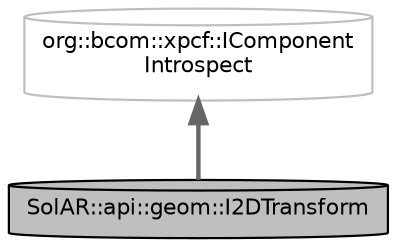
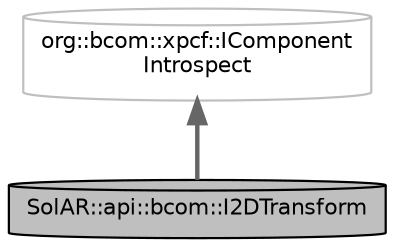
(198, 209) -> (197, 209)
